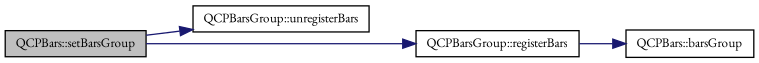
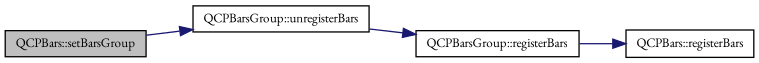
(274, 44) -> (386, 31)
(690, 44) -> (690, 44)
